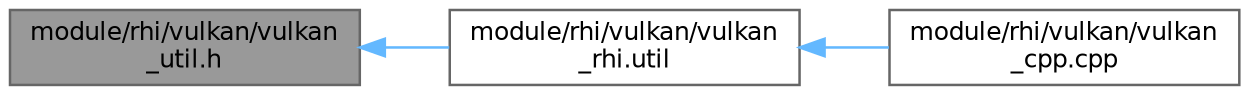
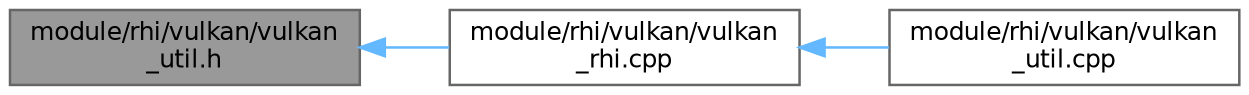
(625, 47) -> (625, 47)
(1064, 47) -> (1064, 47)
